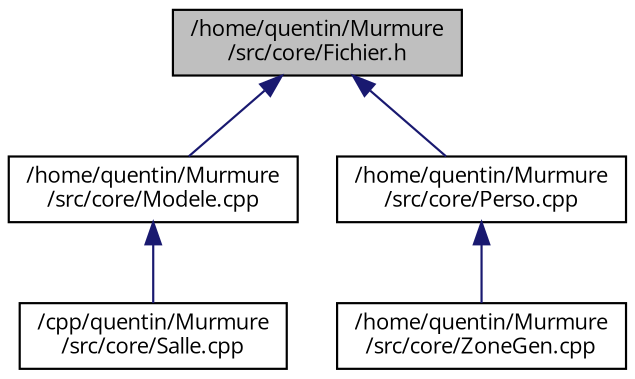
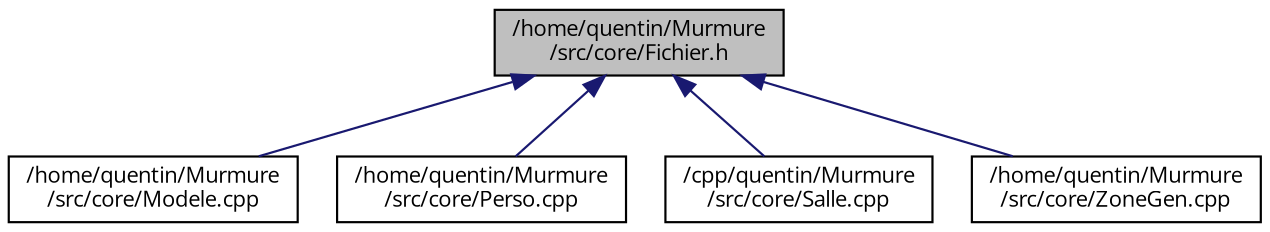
(153, 274) -> (727, 123)
(482, 274) -> (888, 119)
